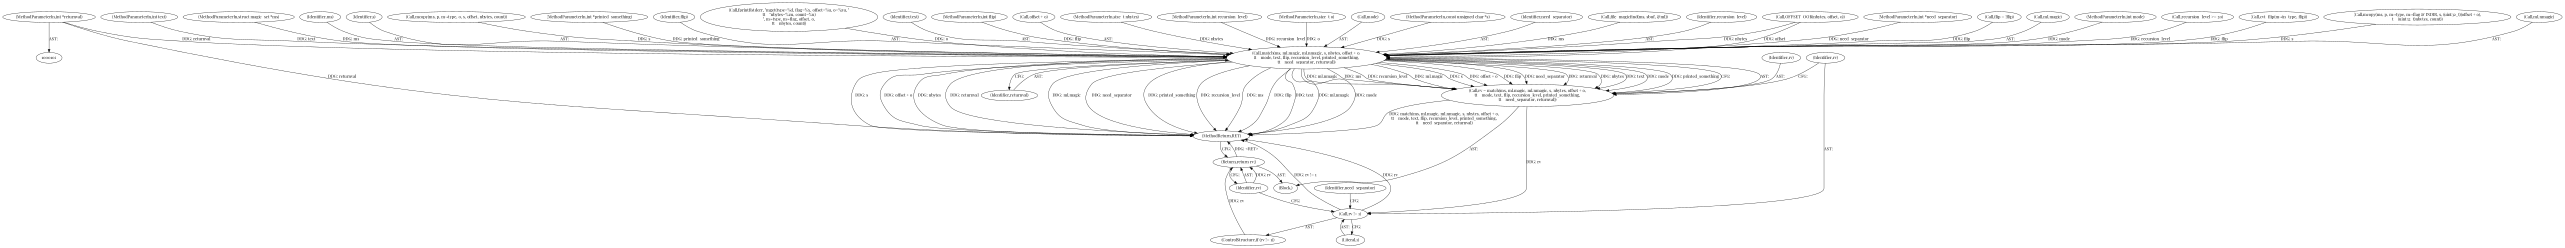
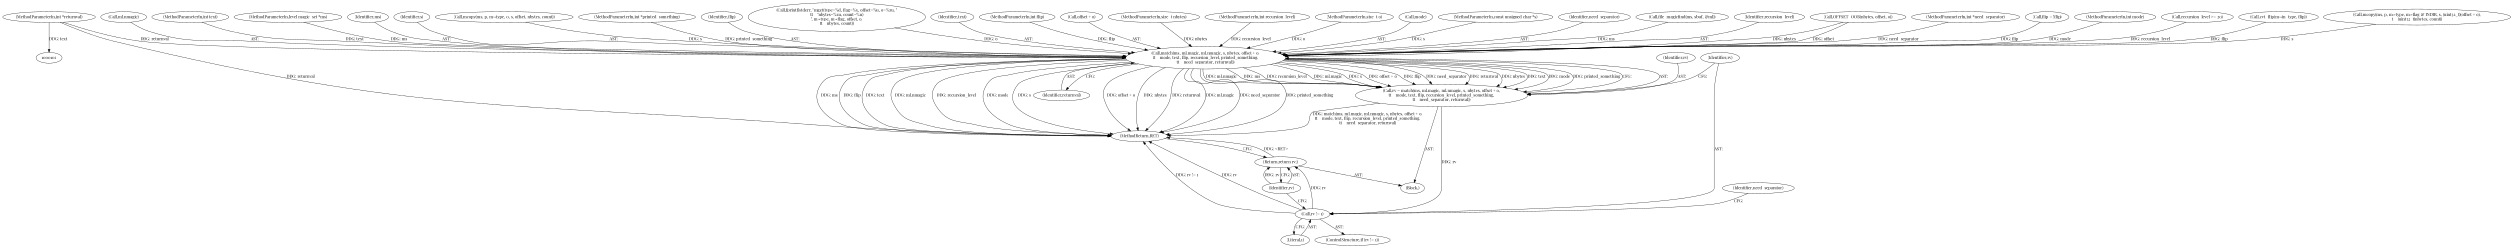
(239, 17) -> (288, 17)
(2048, 17) -> none
(54, 39) -> (58, 39)
(1229, 203) -> (1310, 186)
